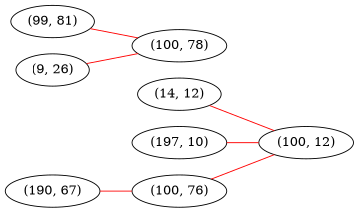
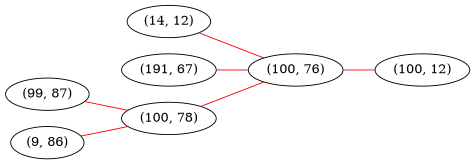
(53, 22) -> (47, 94)
(53, 70) -> (47, 143)
none -> (232, 94)
(242, 118) -> (231, 45)
(179, 143) -> none
(53, 191) -> (169, 70)
